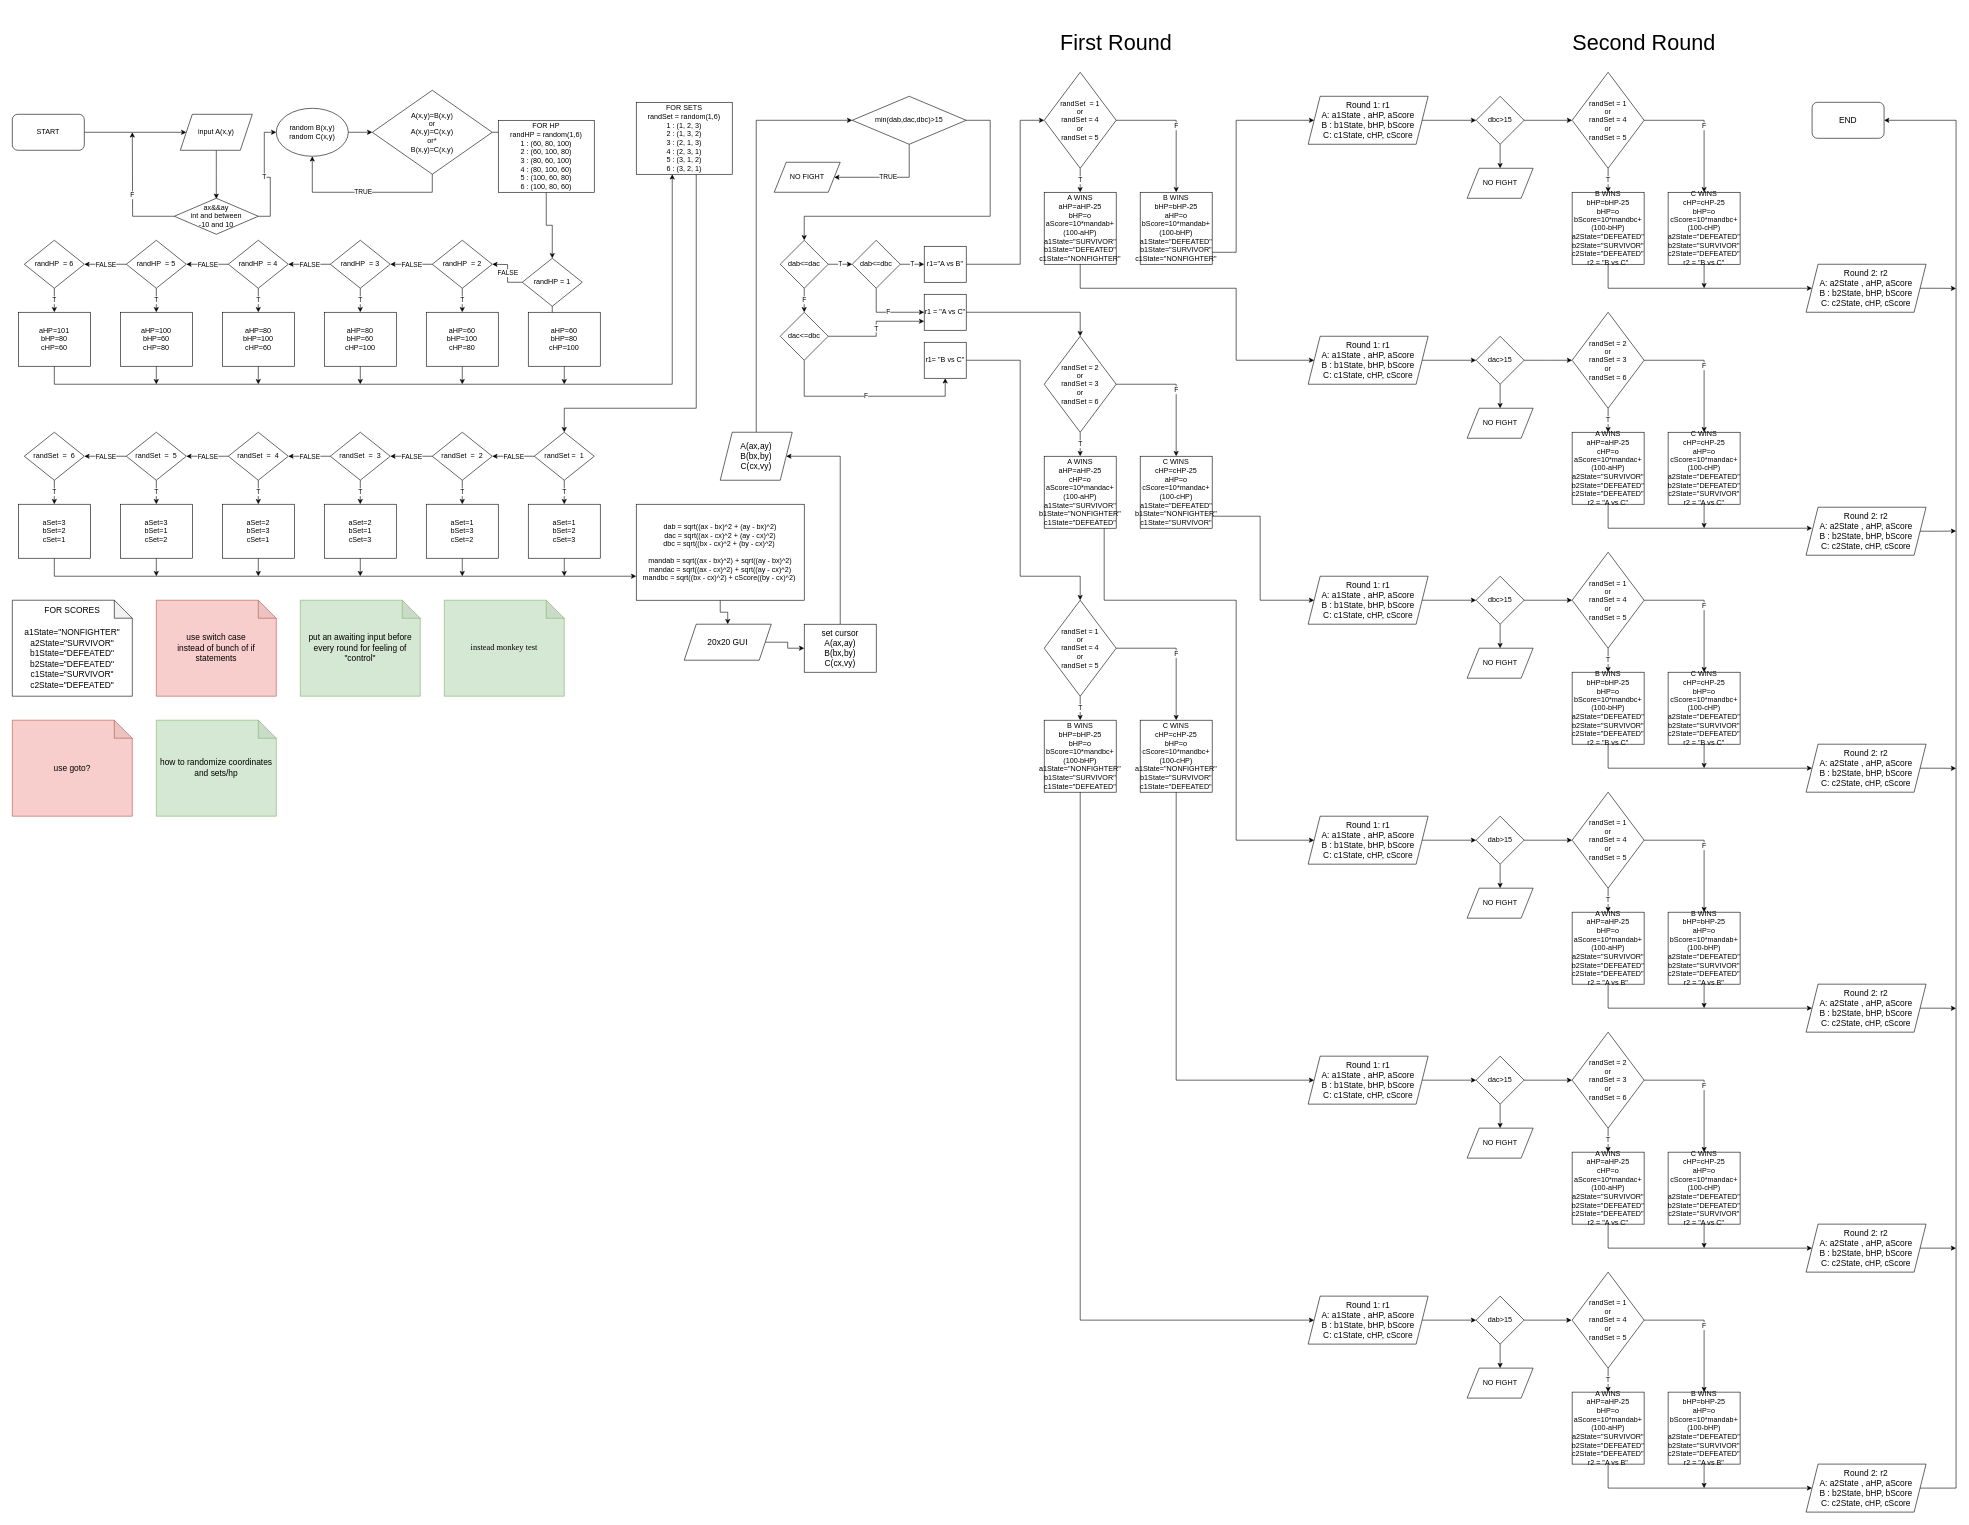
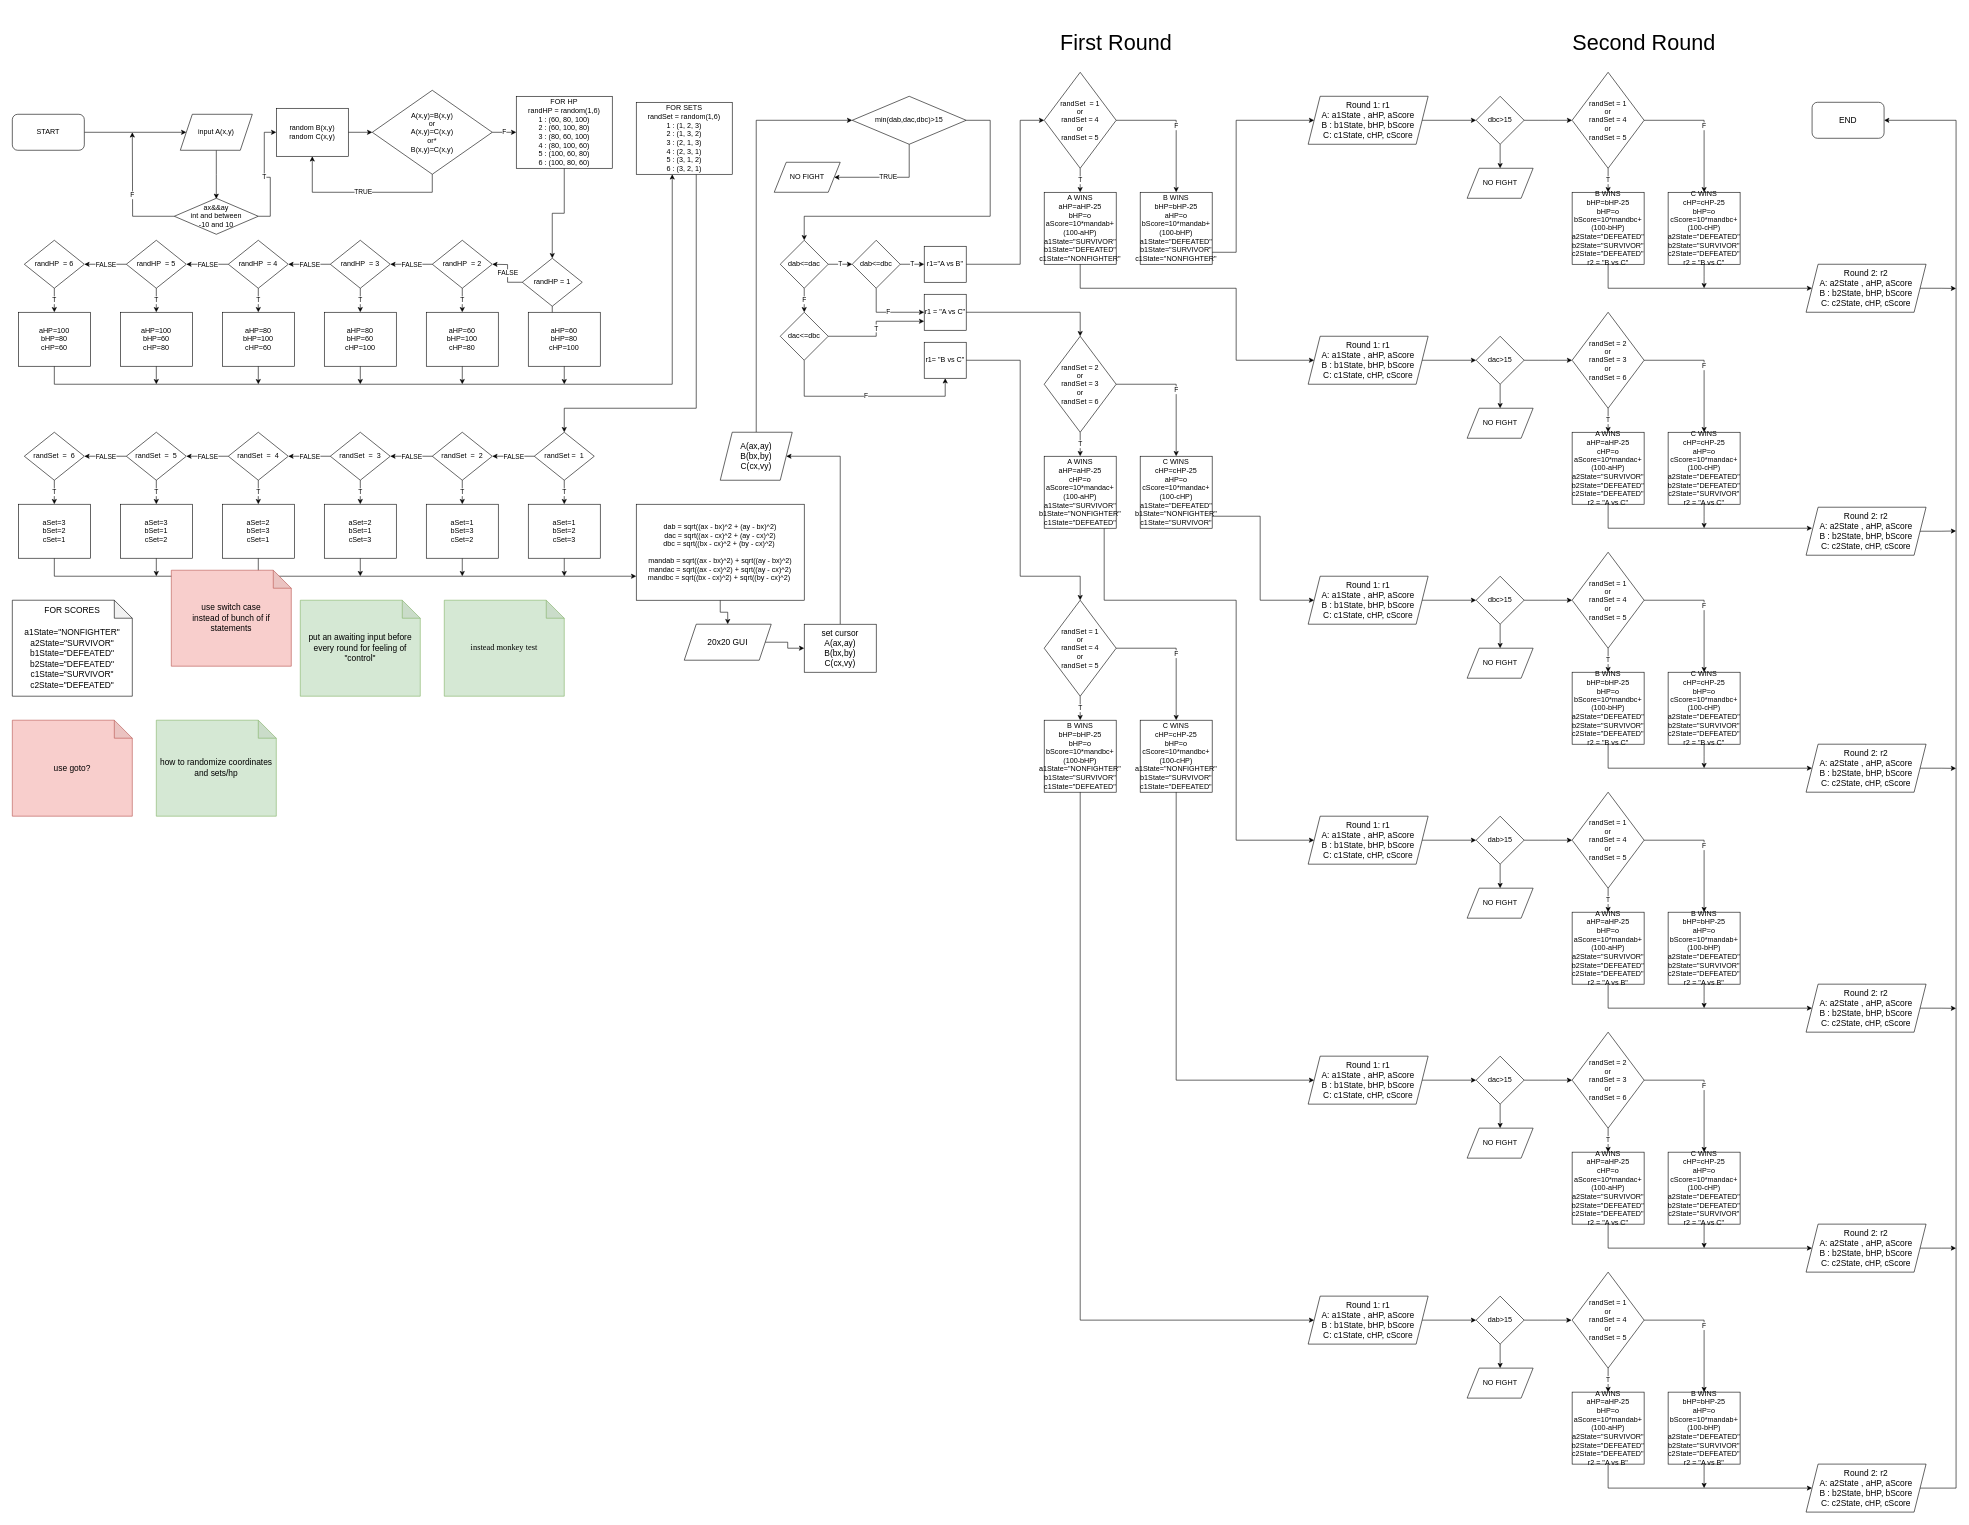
(312, 132) -> (312, 132)
(546, 156) -> (564, 132)
(54, 339) -> (54, 339)
(720, 552) -> (720, 552)
(216, 648) -> (231, 618)
